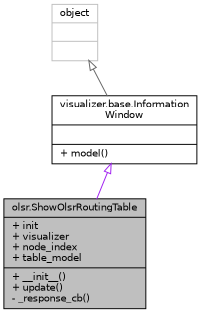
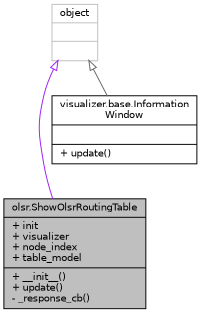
(84, 154) -> (86, 154)
(102, 186) -> (39, 134)
